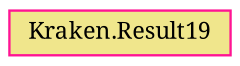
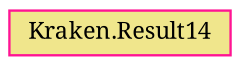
(120, 33) -> (120, 33)
